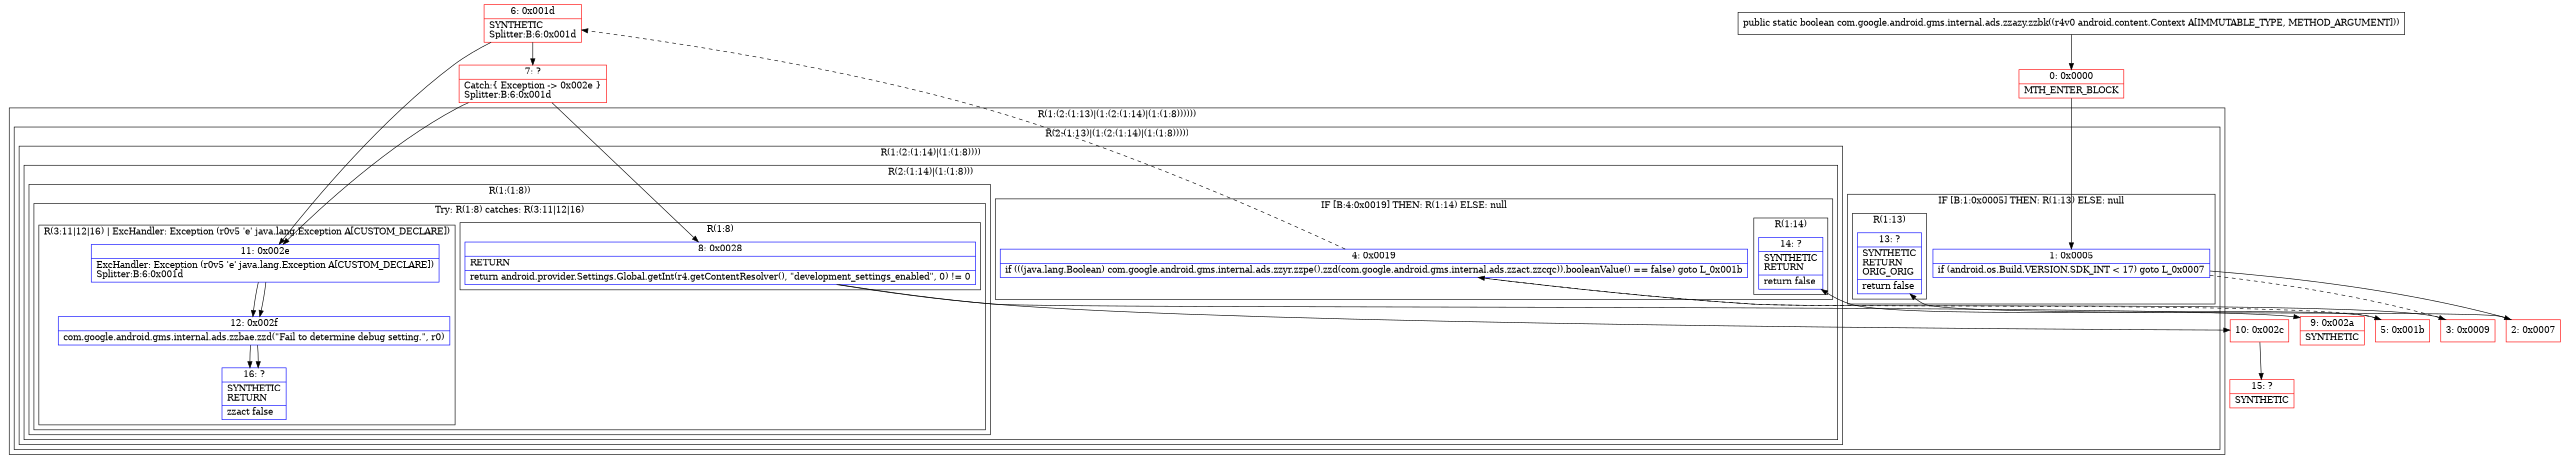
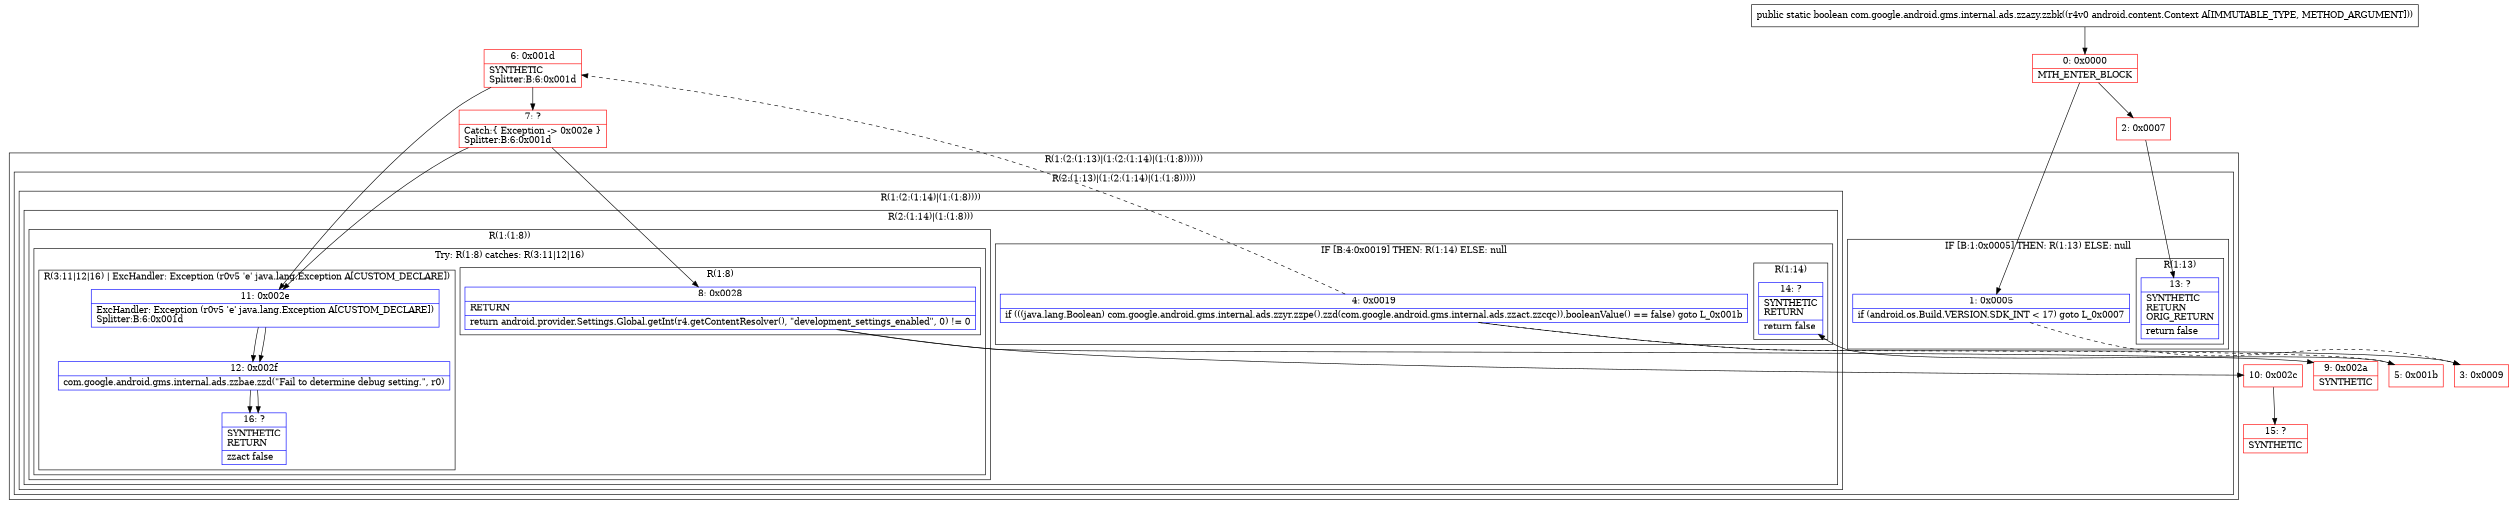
(1888, 272) -> (2180, 317)
(2358, 288) -> (2114, 98)
(1965, 306) -> (1966, 351)
